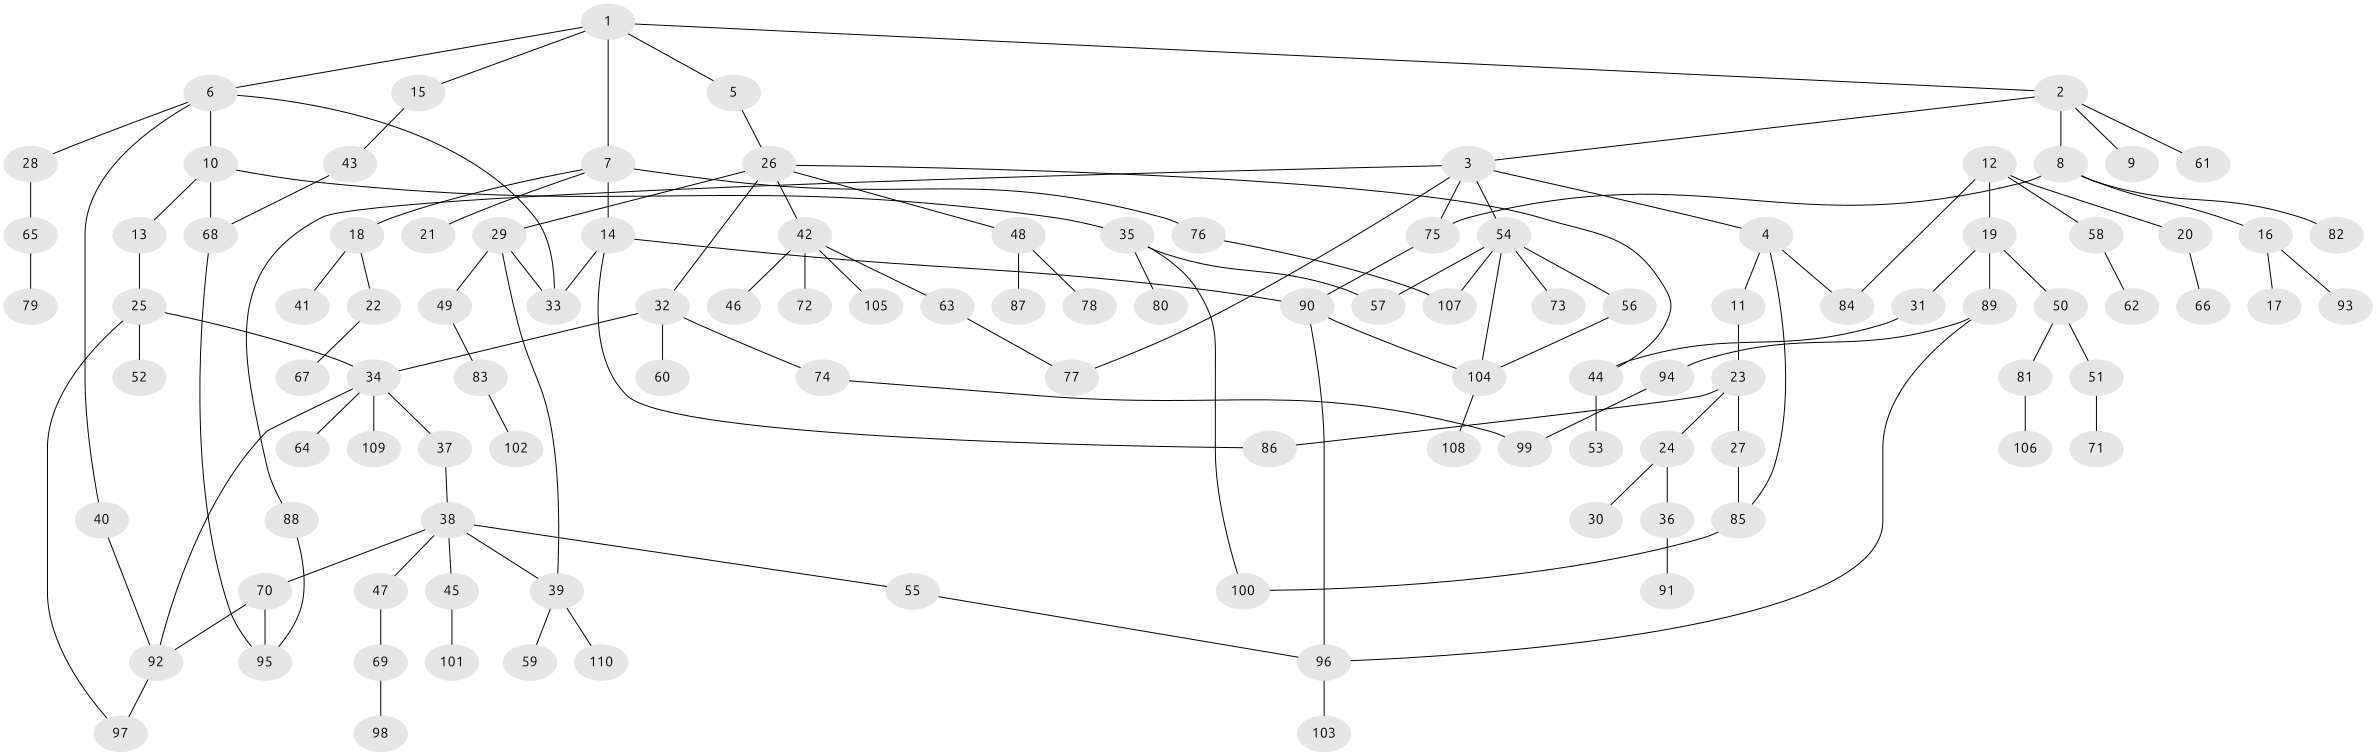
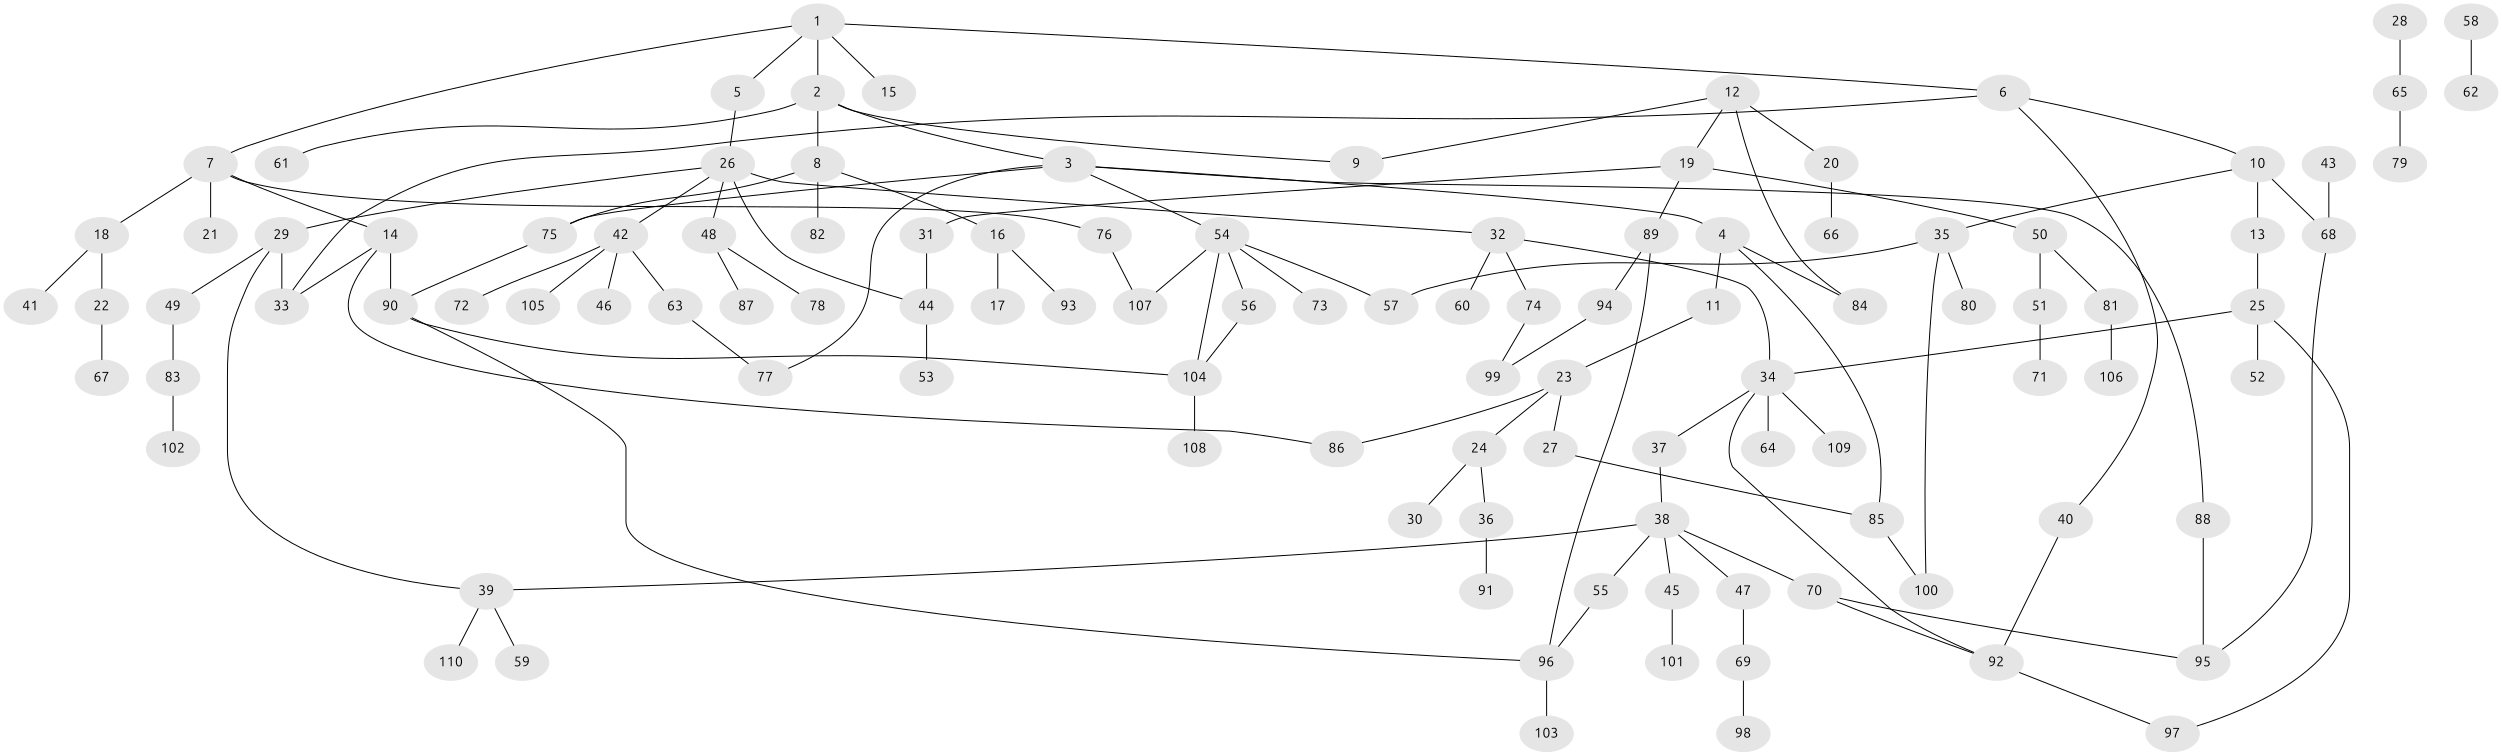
(120, 127) -> none
(383, 130) -> none
(2043, 200) -> (1545, 129)
